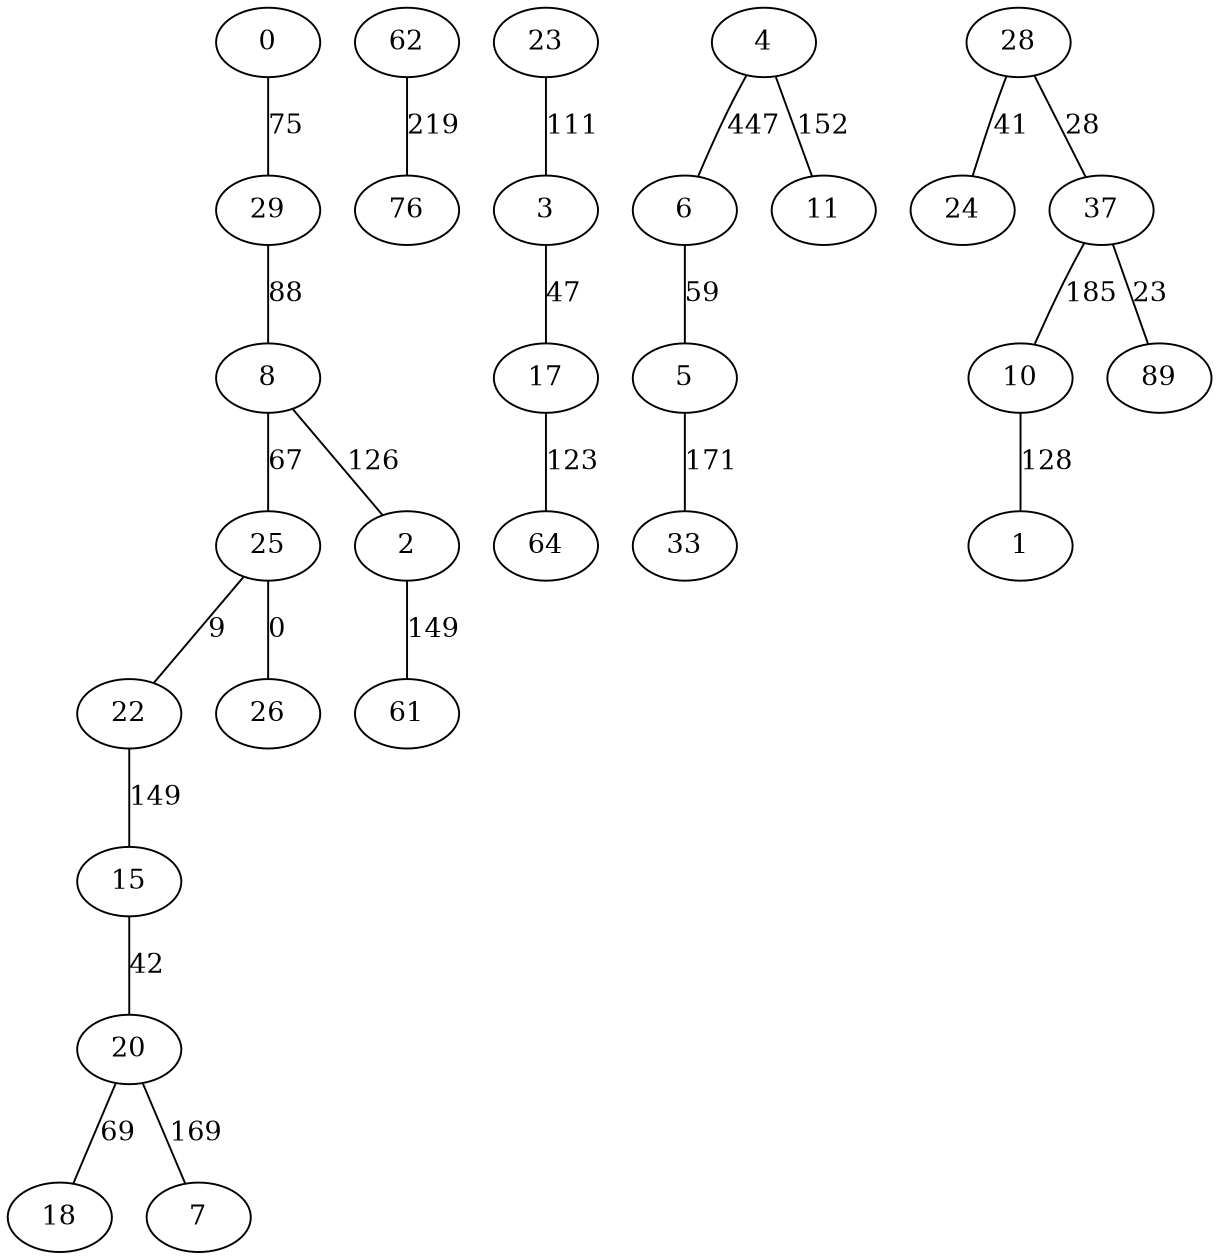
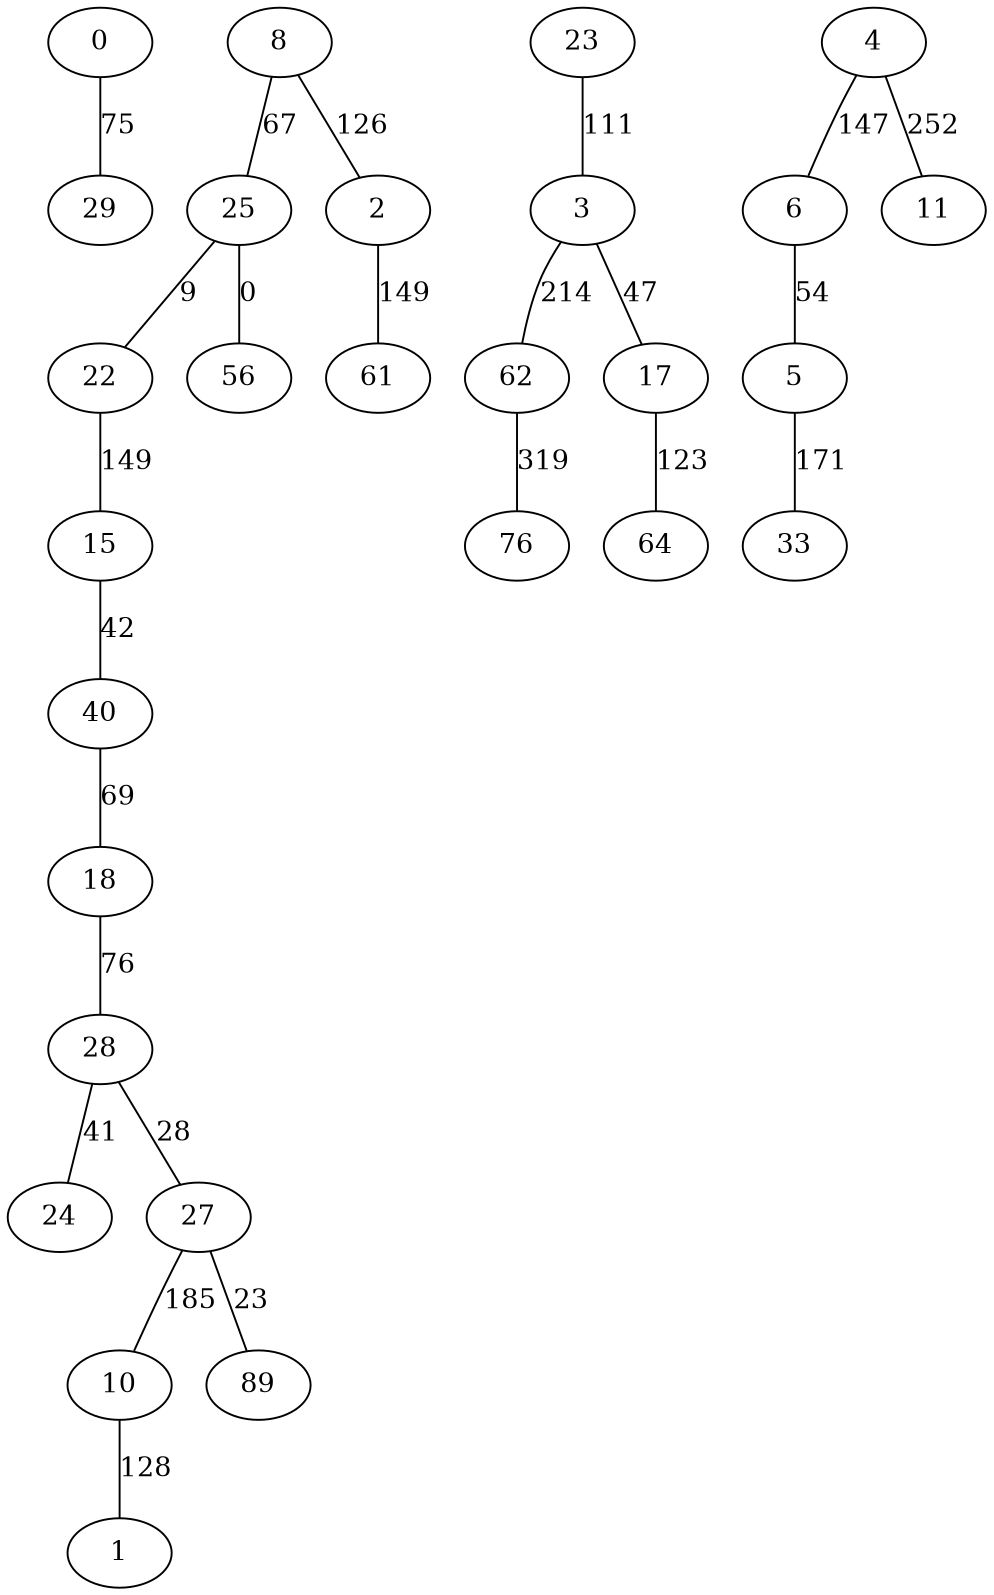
(434, 126) -> (544, 462)
(754, 126) -> (864, 126)
(824, 126) -> (934, 126)
(1102, 210) -> (199, 1217)
none -> (536, 290)
(268, 294) -> none
(703, 294) -> (813, 294)
(268, 714) -> (239, 378)
none -> (100, 966)
(129, 1049) -> (100, 714)
(199, 1217) -> none
